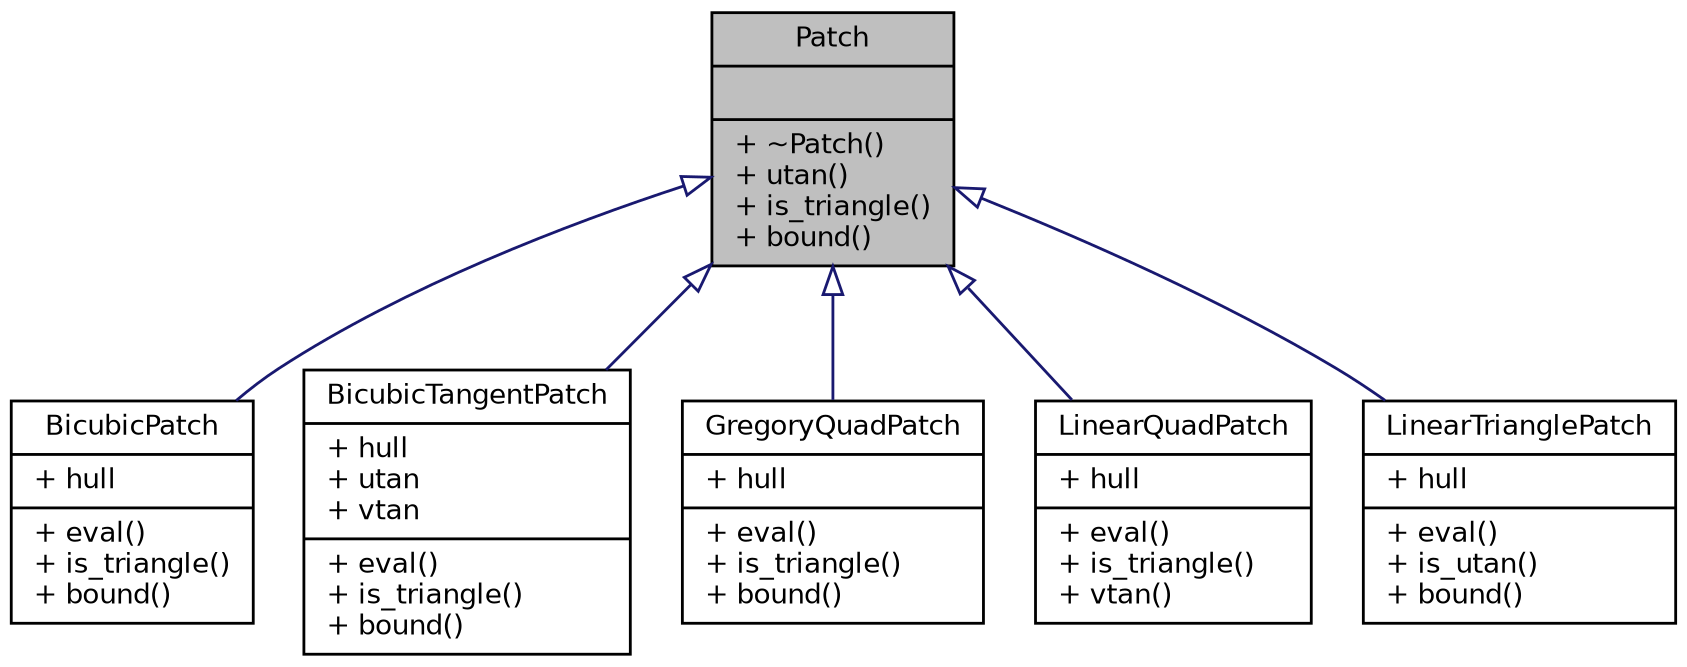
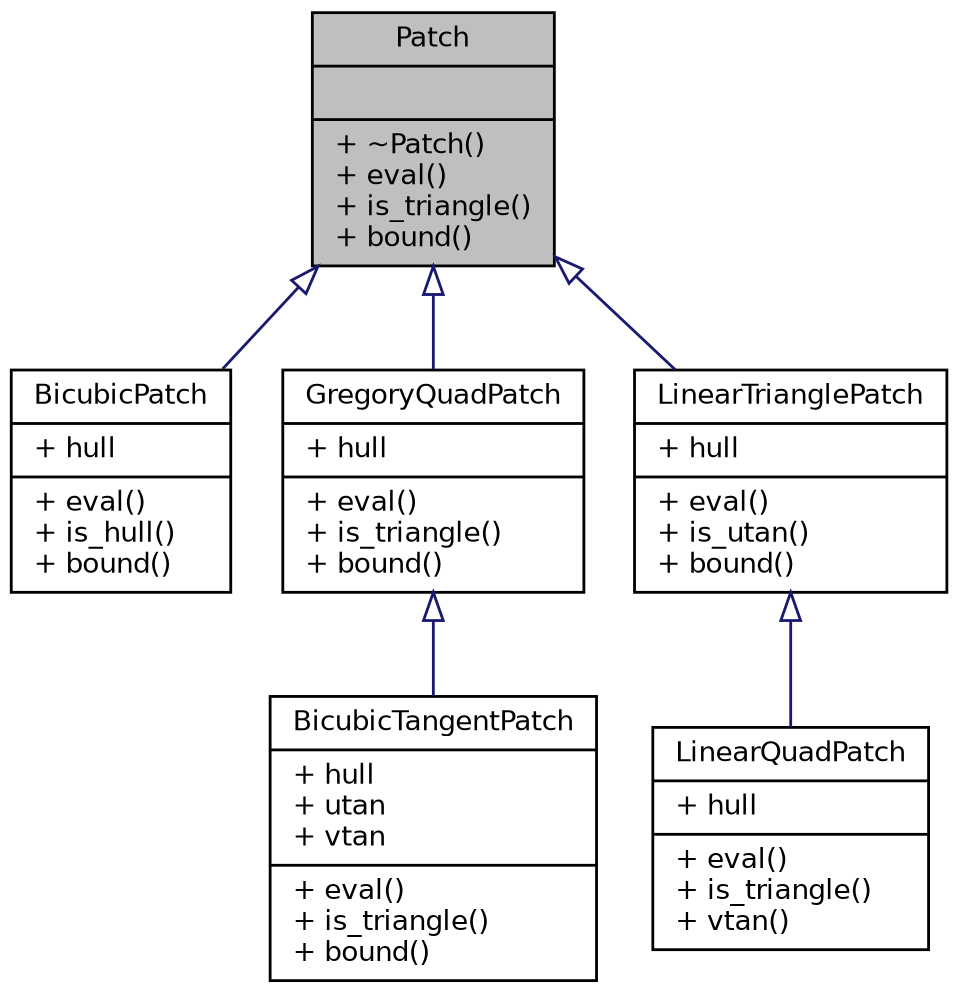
(792, 176) -> (391, 176)
(649, 327) -> (433, 658)
(1020, 344) -> (791, 674)
(132, 564) -> (106, 533)
